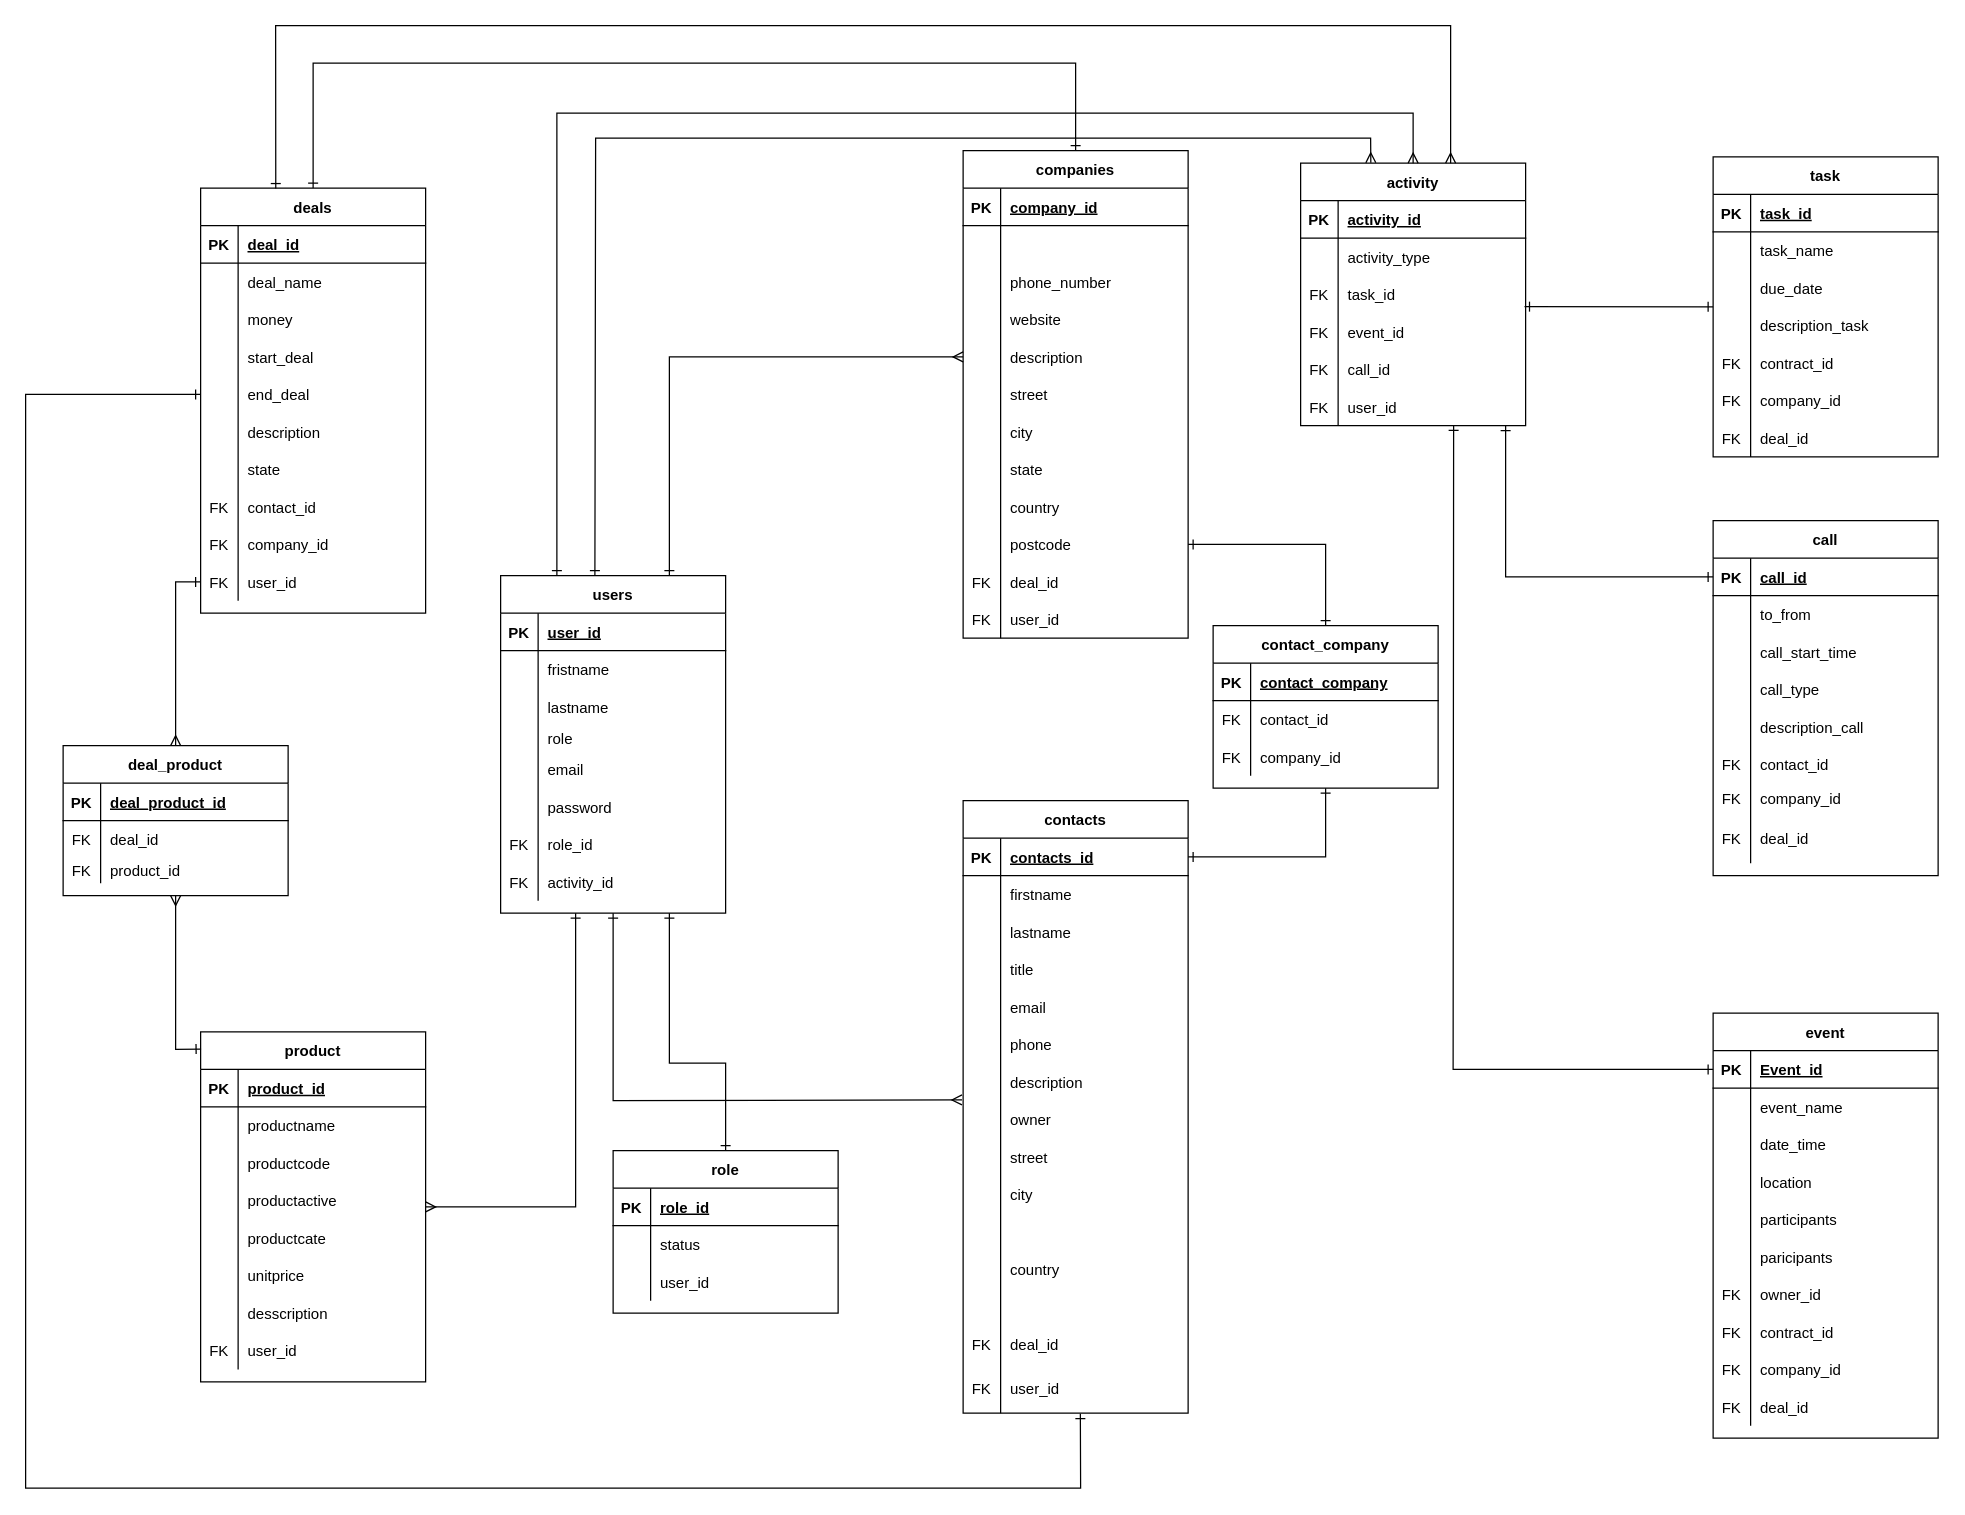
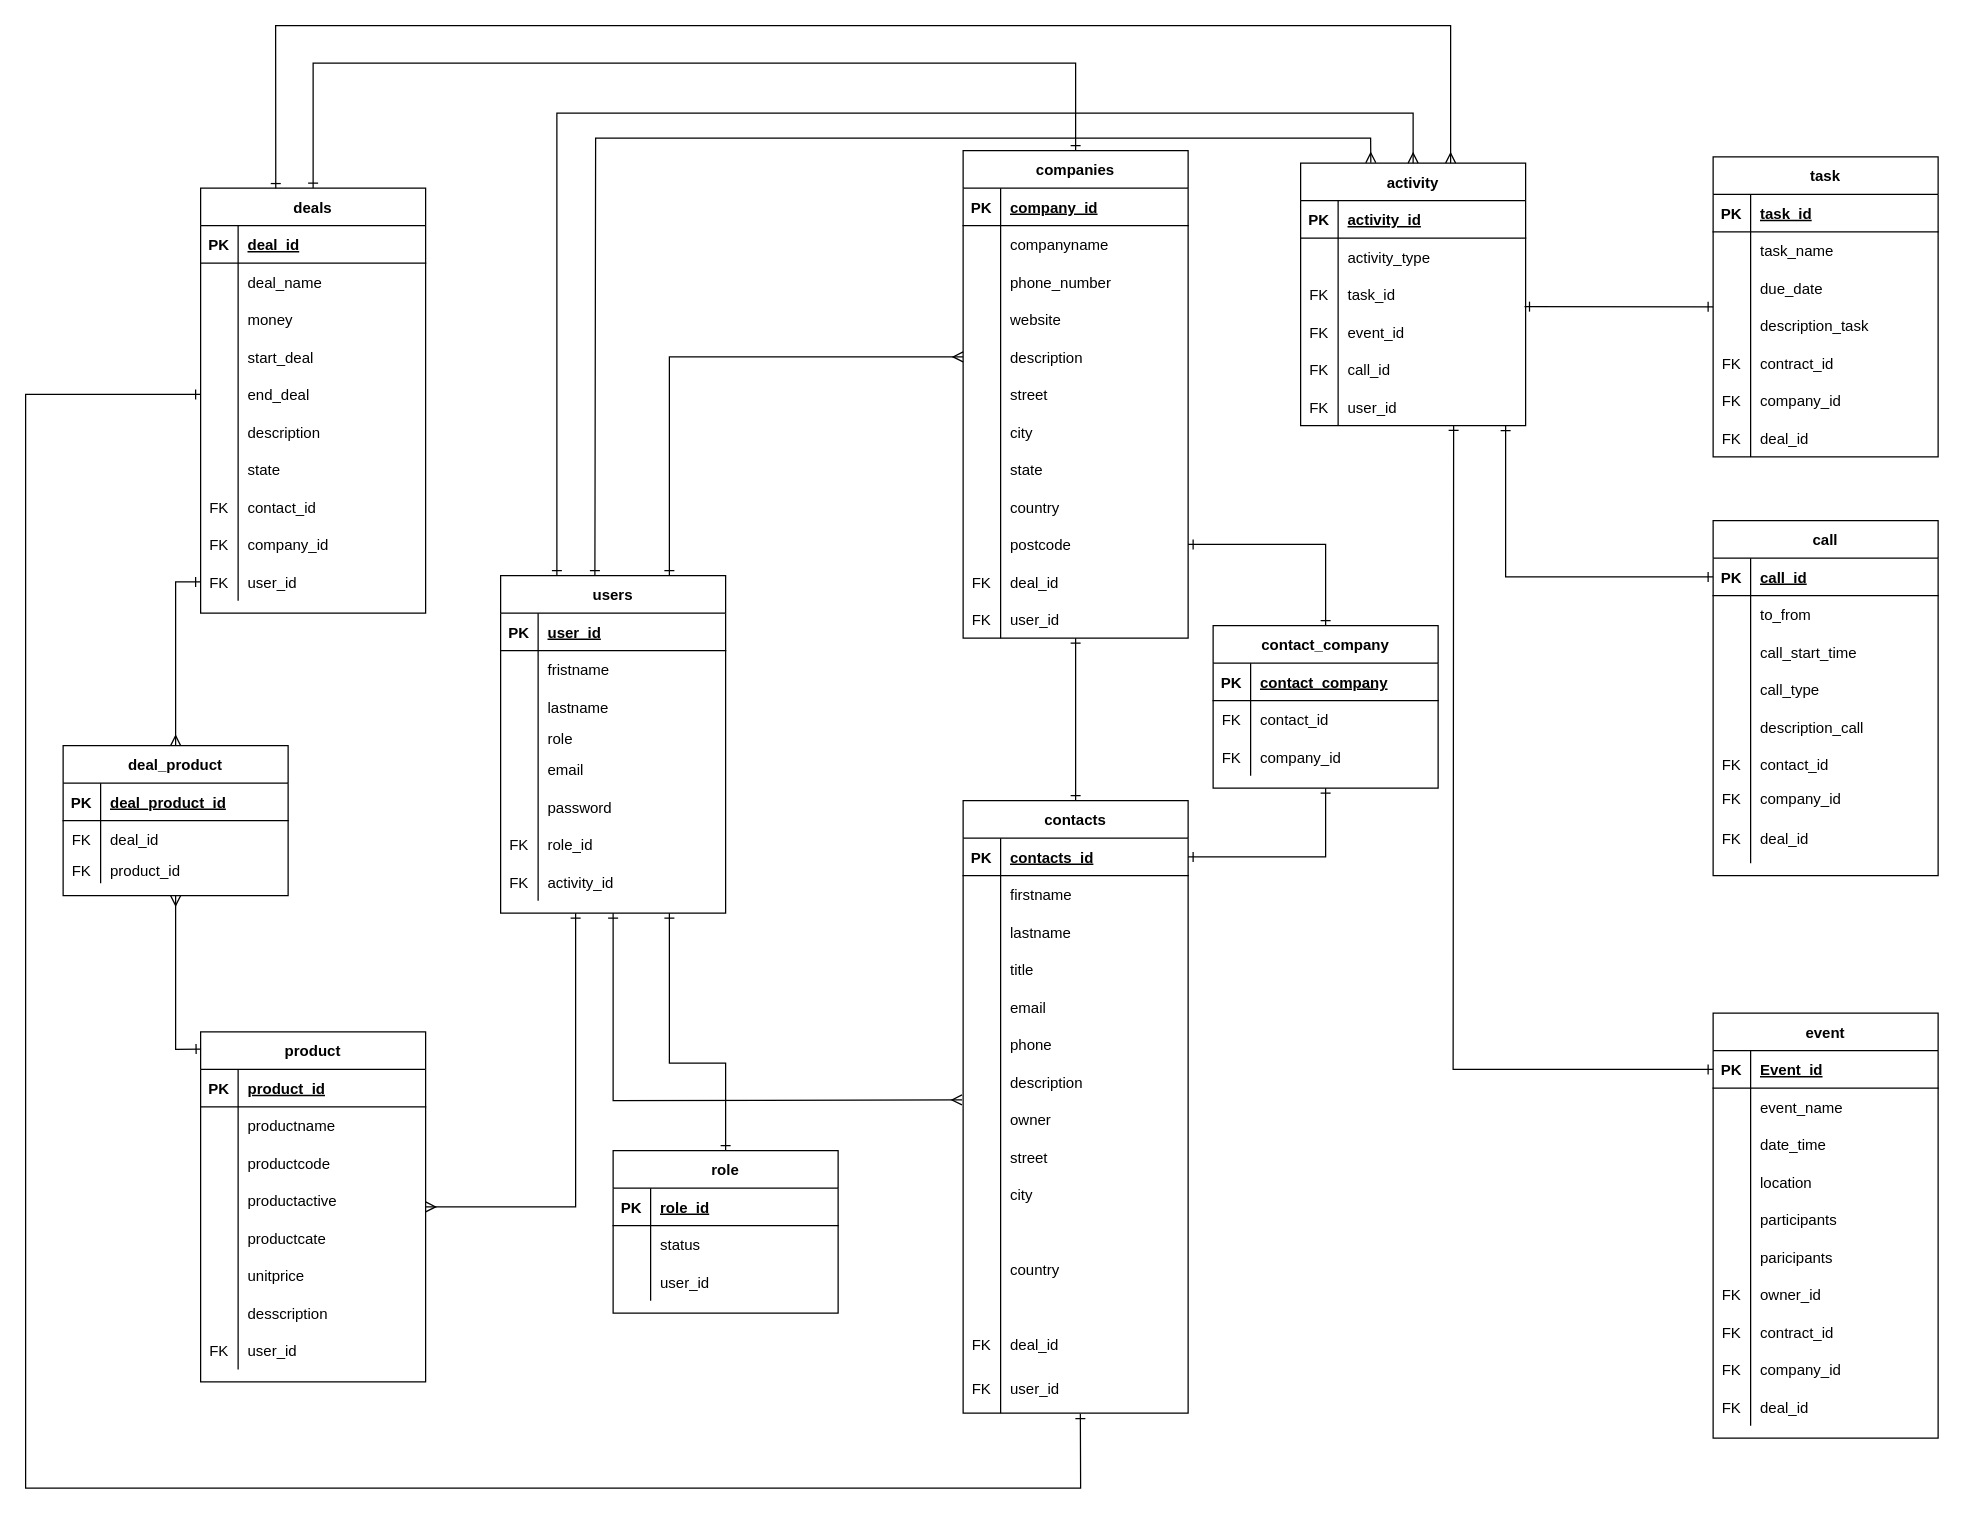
none -> (1094, 244)
none -> (1076, 720)
